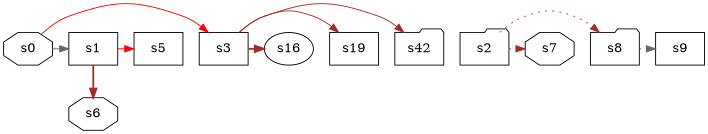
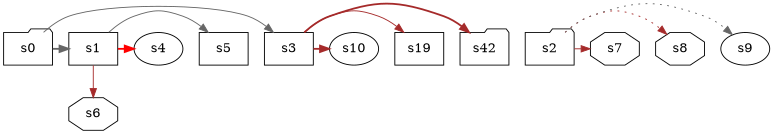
(120, 4) -> (142, 7)
(317, 4) -> (382, 4)
(28, 49) -> (28, 49)
(56, 49) -> (56, 49)
(121, 49) -> (146, 12)
none -> (158, 49)
(289, 49) -> (354, 49)
(513, 49) -> (578, 49)
(615, 49) -> (680, 49)
(643, 49) -> (644, 4)
(680, 49) -> (745, 49)
(93, 77) -> (93, 77)
